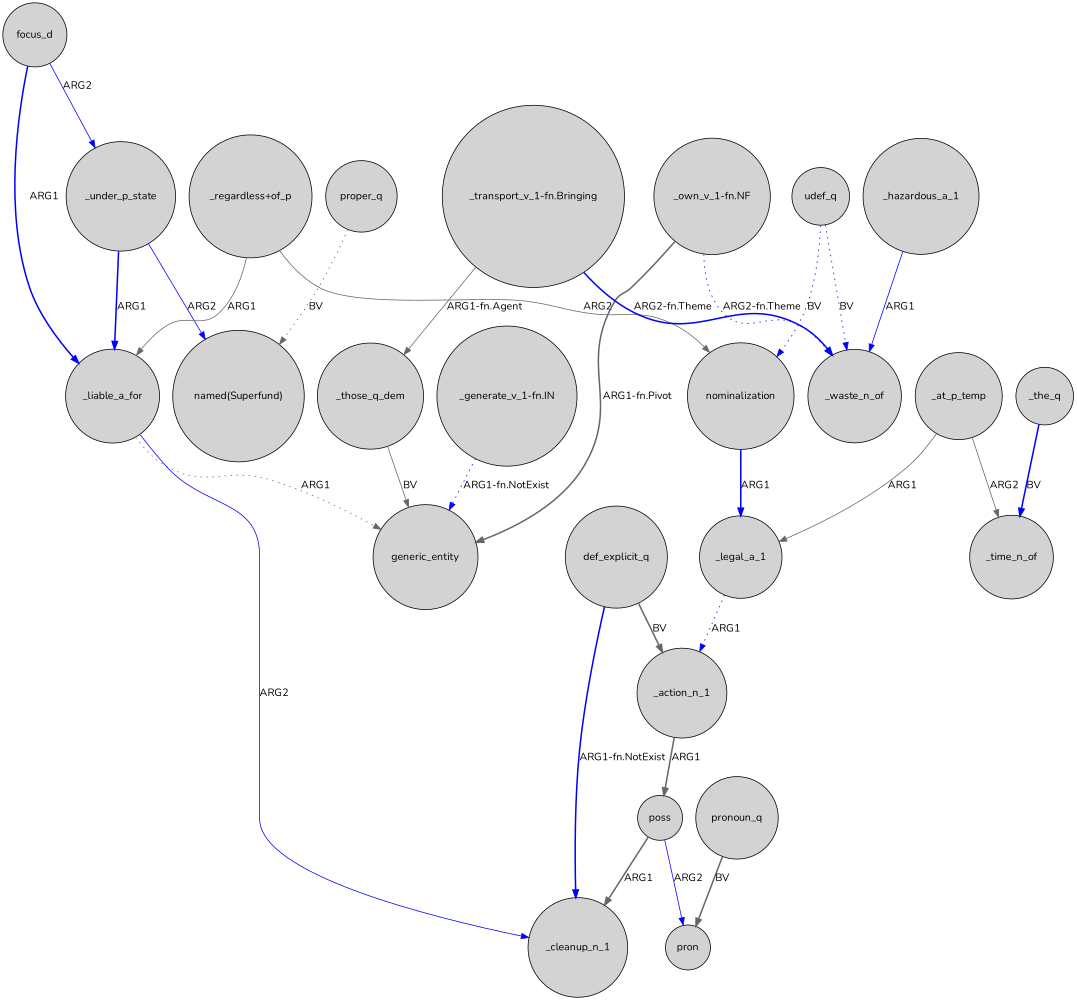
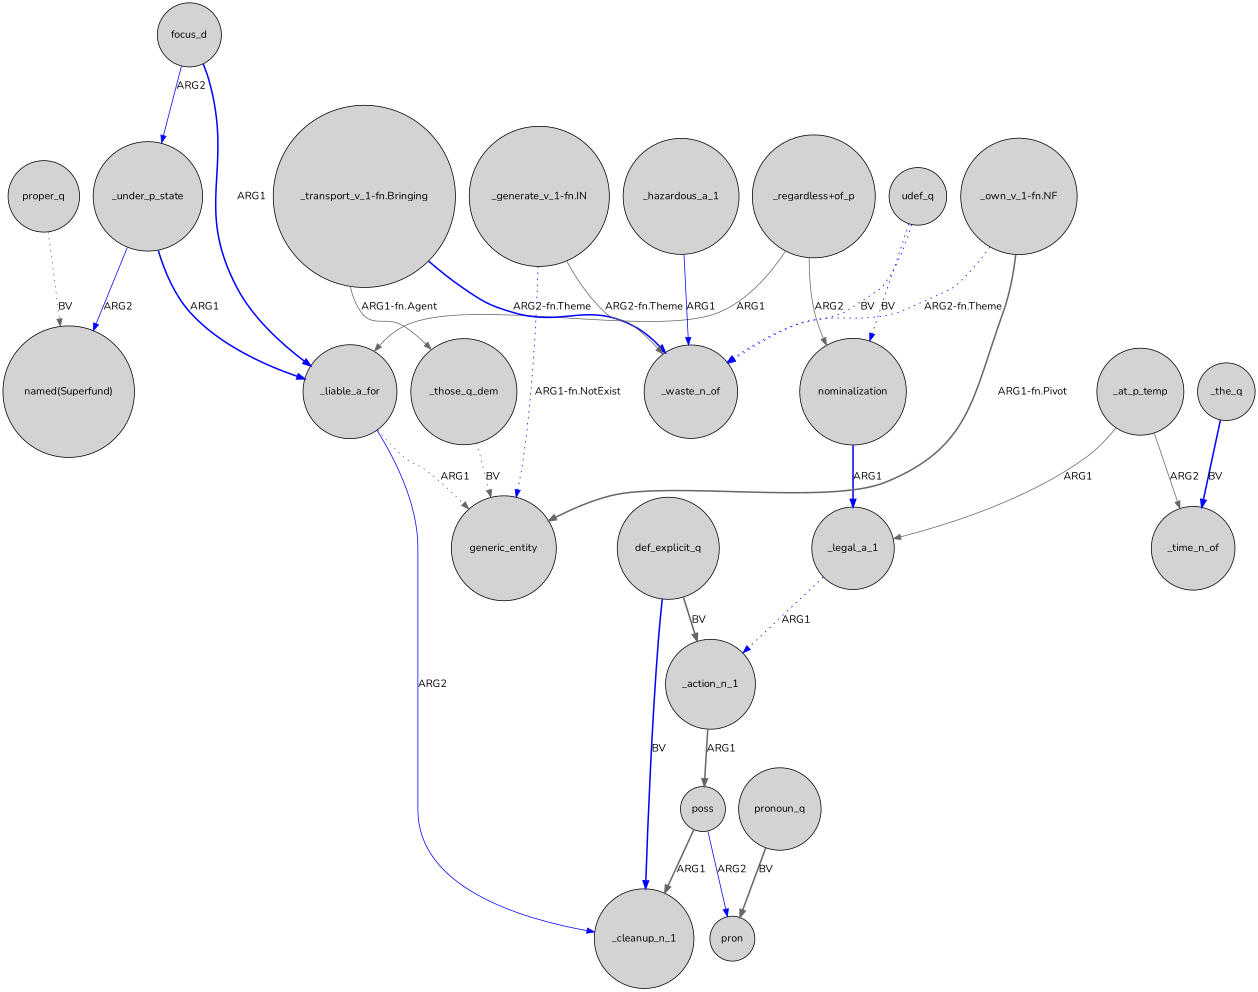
none -> (603, 310)
(397, 473) -> (483, 466)
(623, 757) -> (659, 749)
